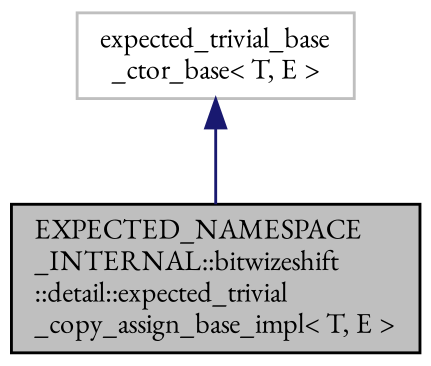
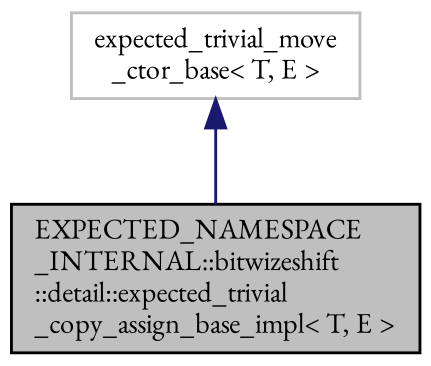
(216, 56) -> (216, 56)
